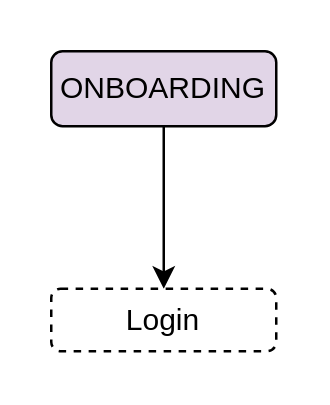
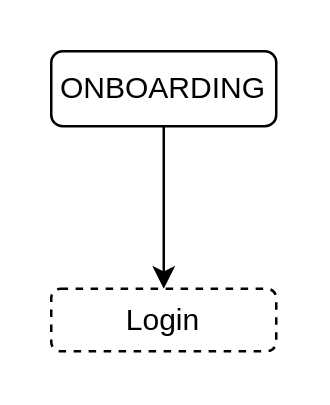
(164, 89) -> (164, 89)
